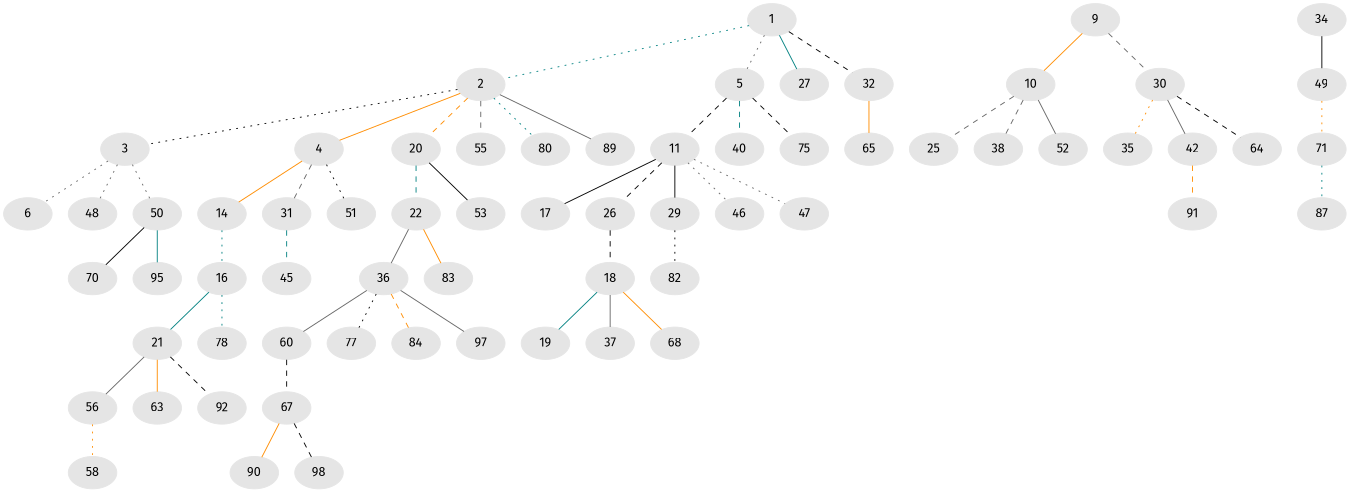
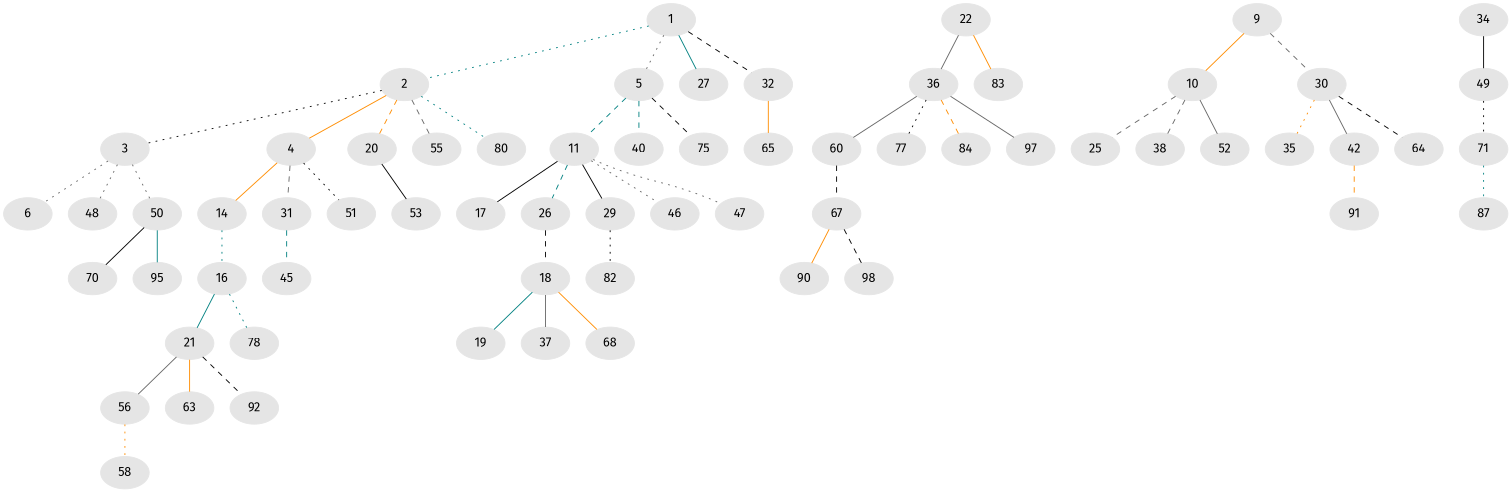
(707, 117) -> (607, 117)
(1322, 117) -> (1484, 117)
(610, 149) -> none
(643, 181) -> (560, 182)
(416, 182) -> none
